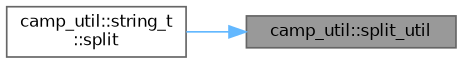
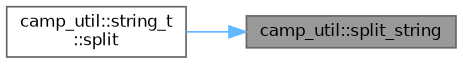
(351, 32) -> (351, 32)
